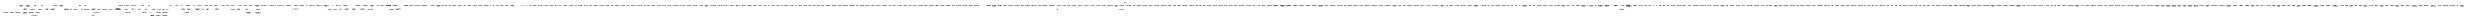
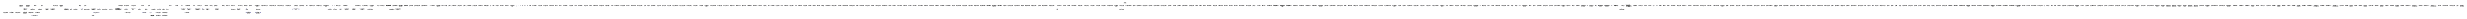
none -> (401, 6)
none -> (983, 6)
